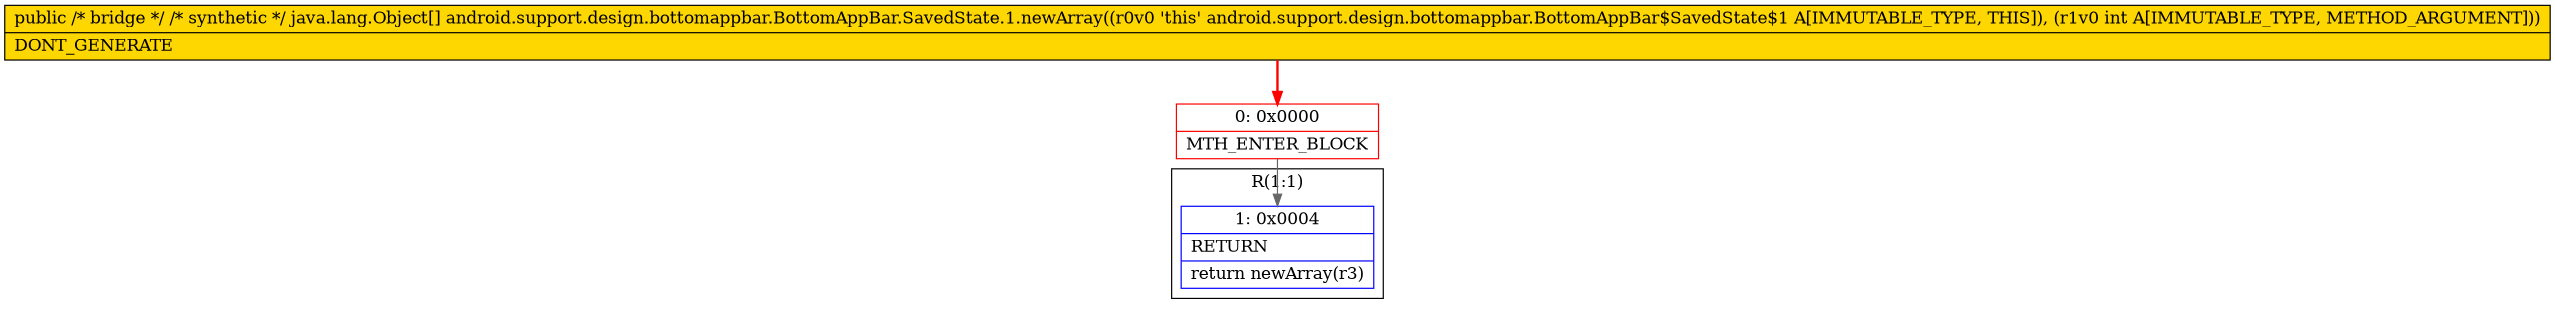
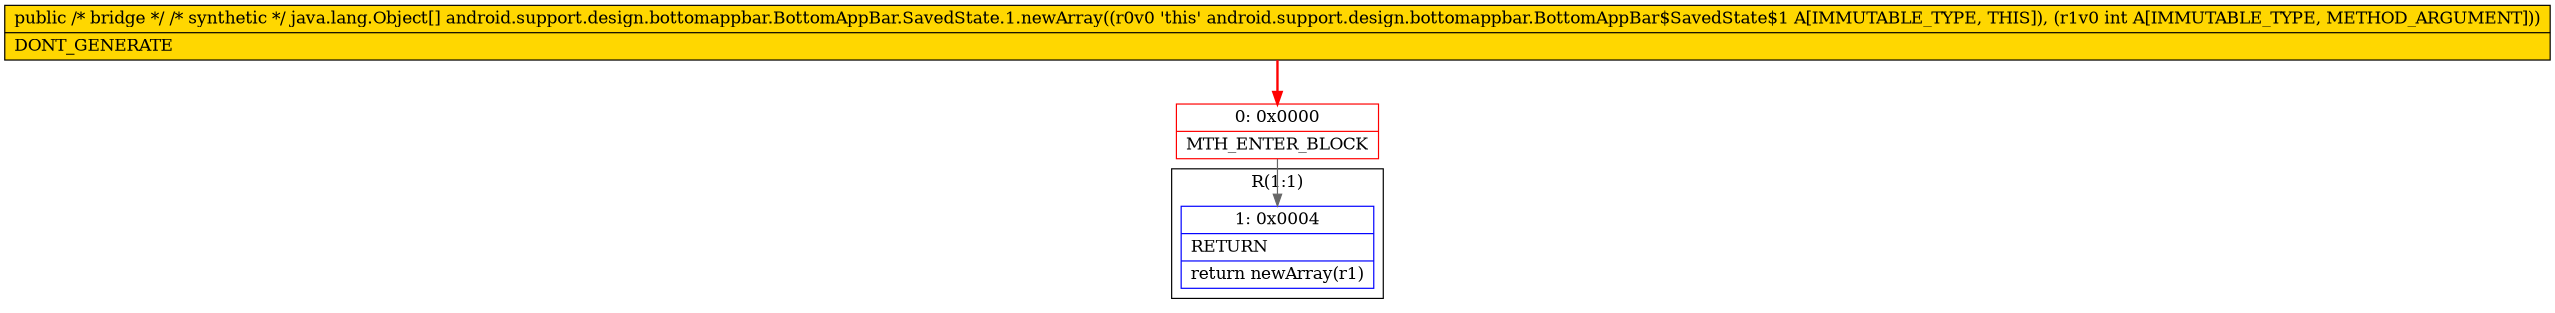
(1277, 274) -> (1277, 274)
